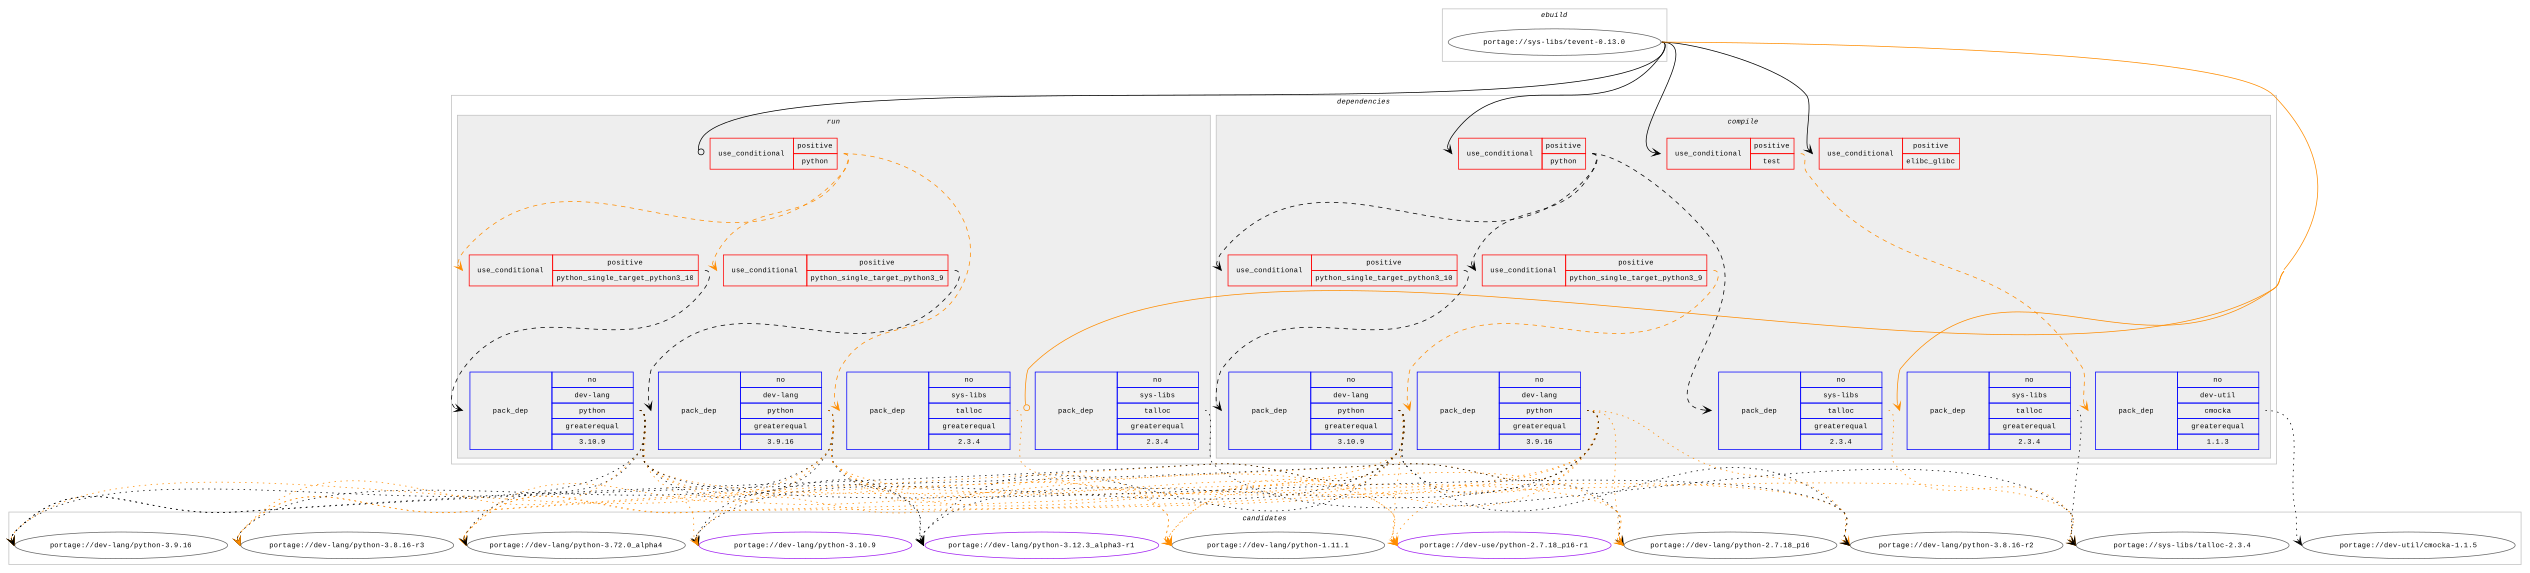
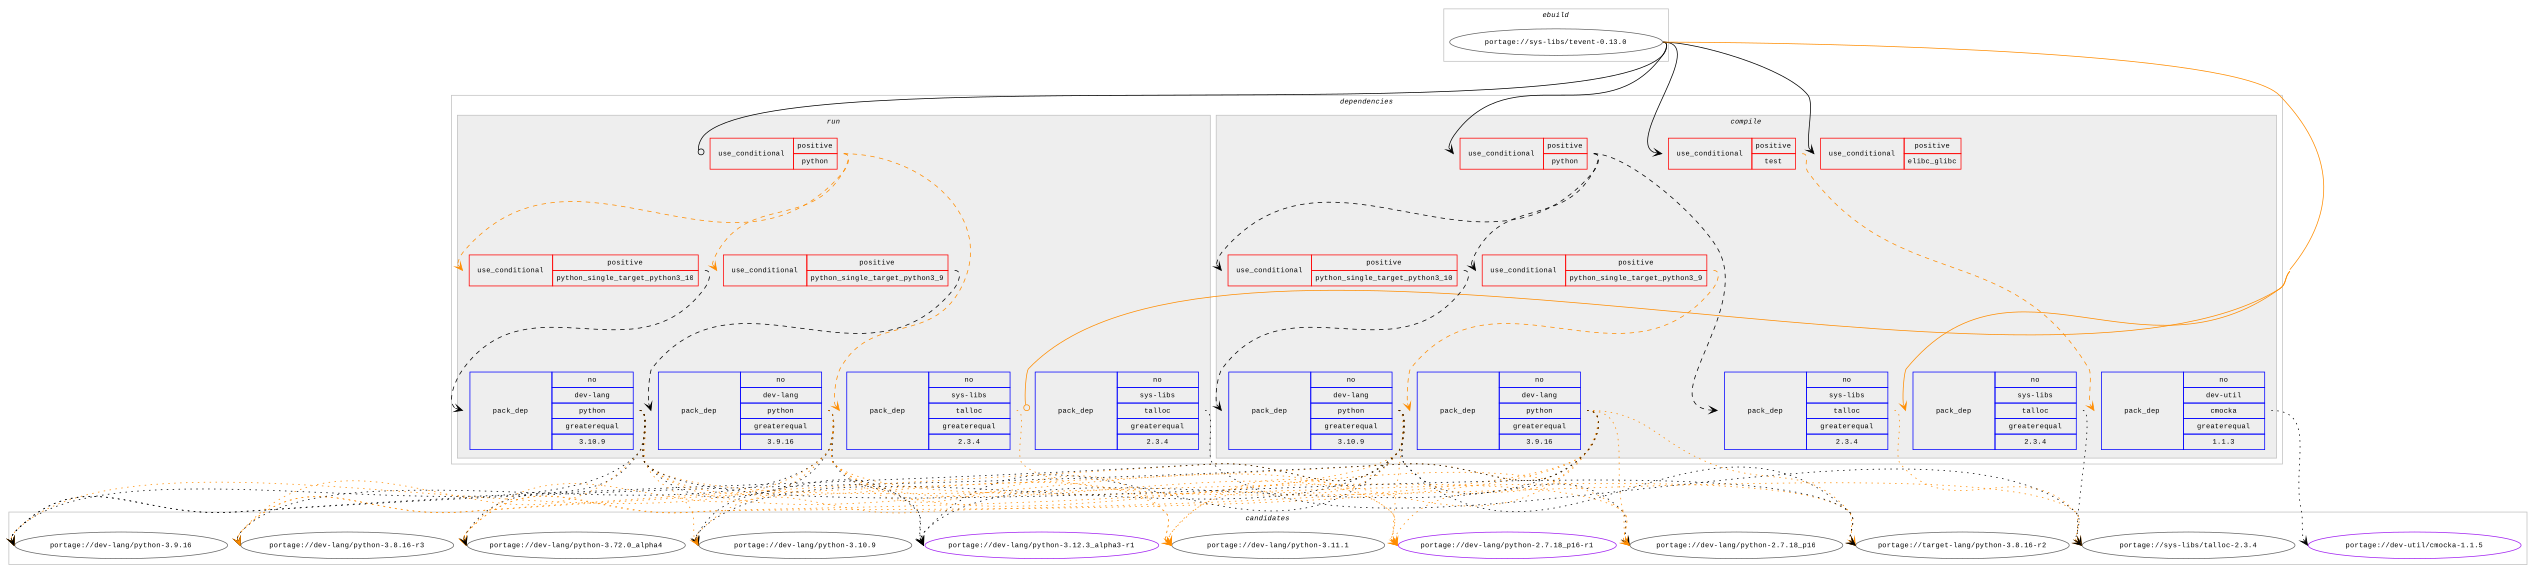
(805, 545) -> (805, 545)
(1278, 545) -> (1278, 545)
(1504, 545) -> (1507, 545)
(1957, 545) -> (1962, 545)
(2409, 545) -> (2415, 545)
